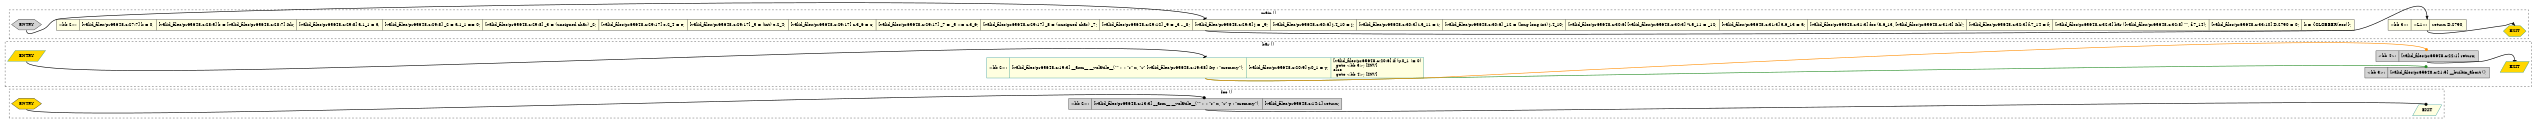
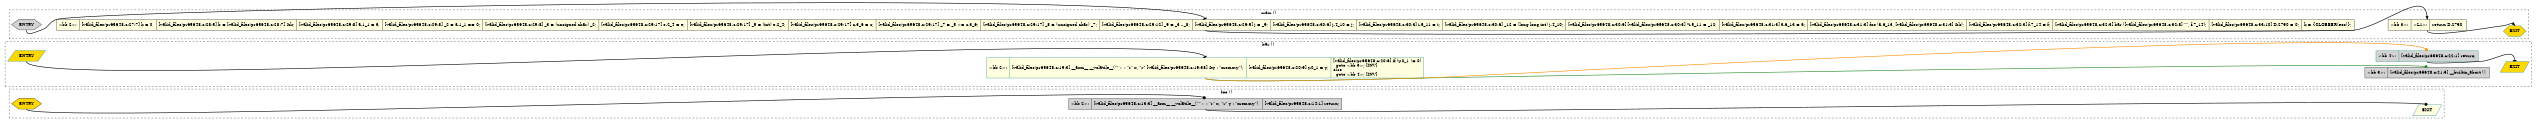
(2427, 56) -> (2427, 56)
